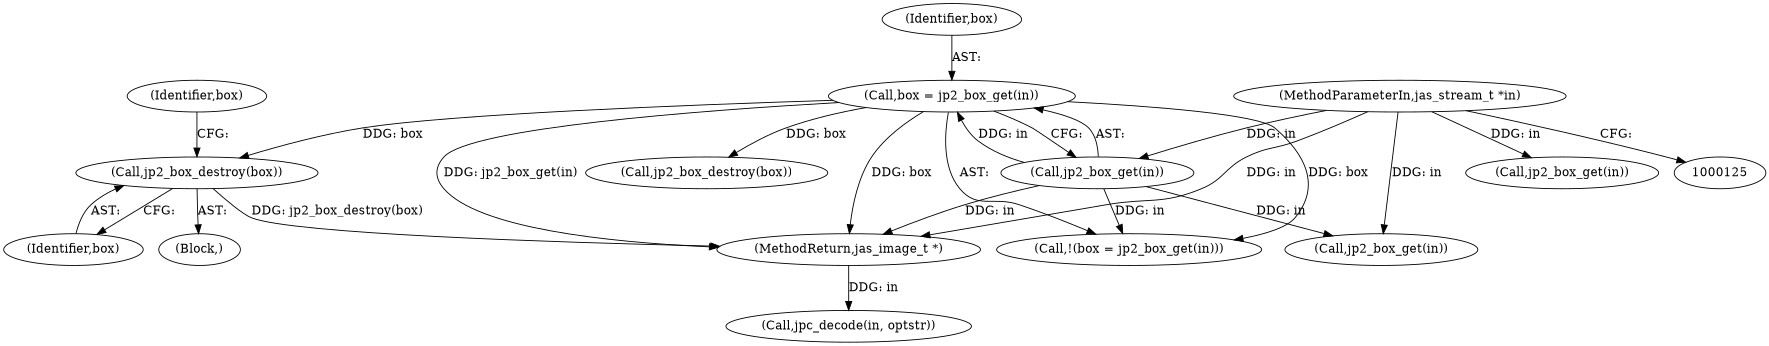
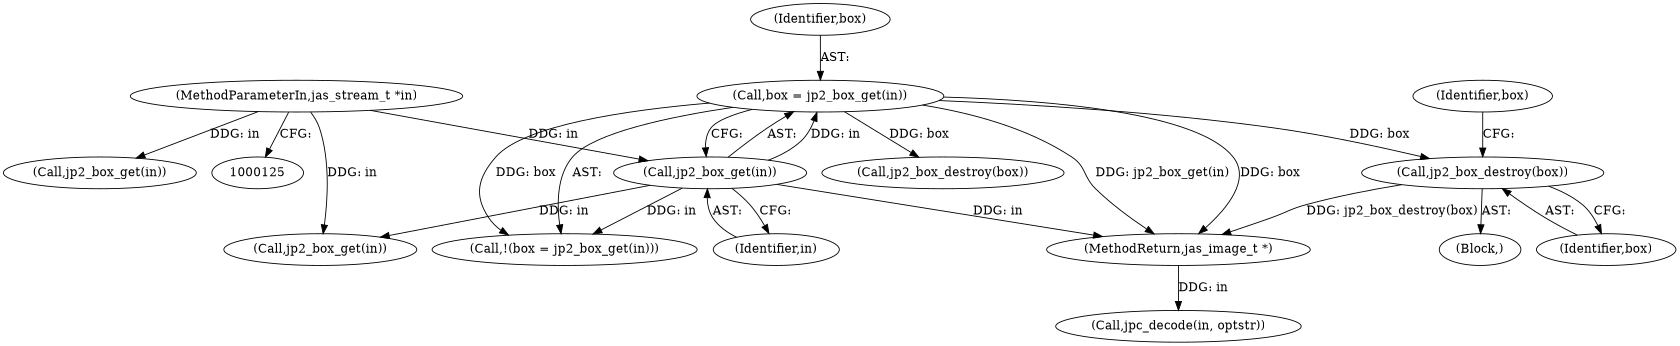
(1158, 200) -> none
none -> (776, 250)
